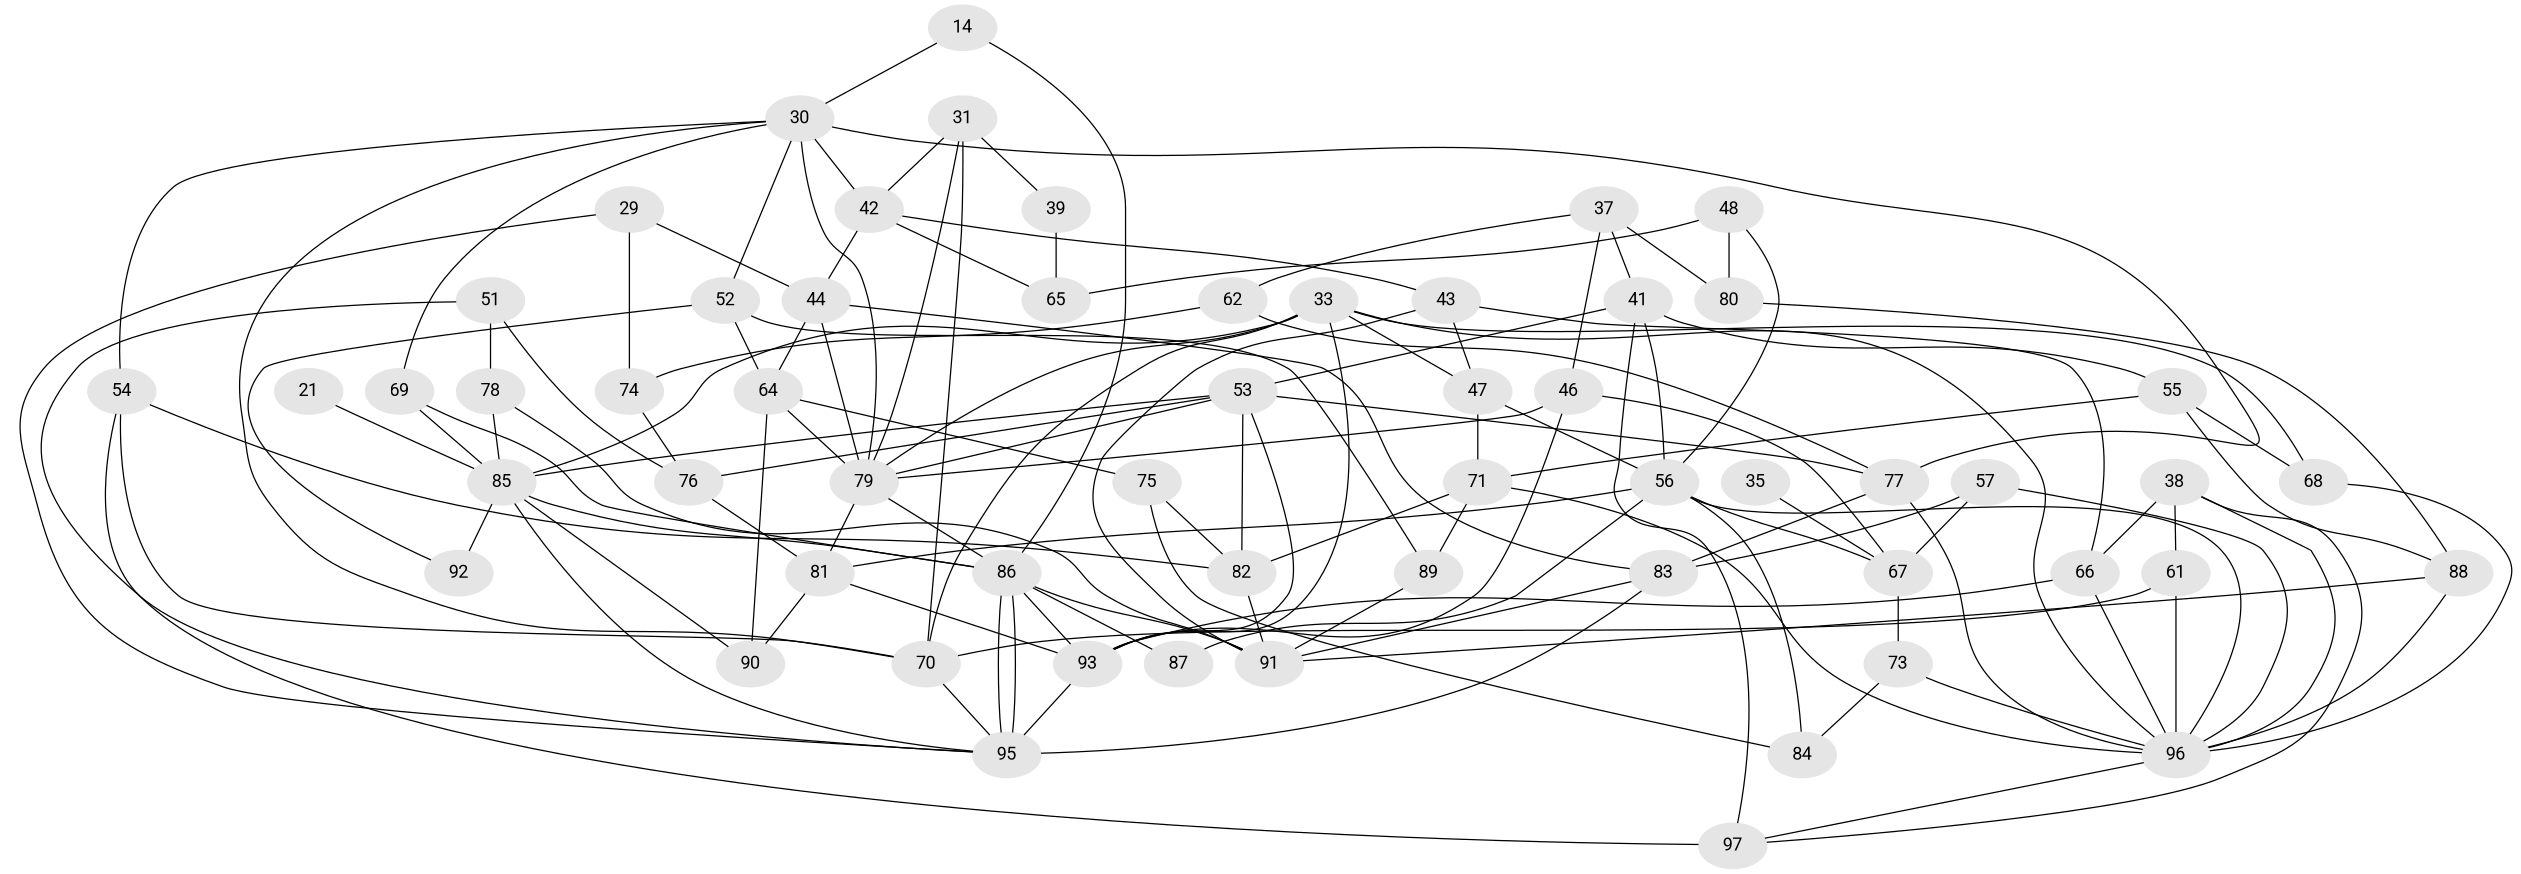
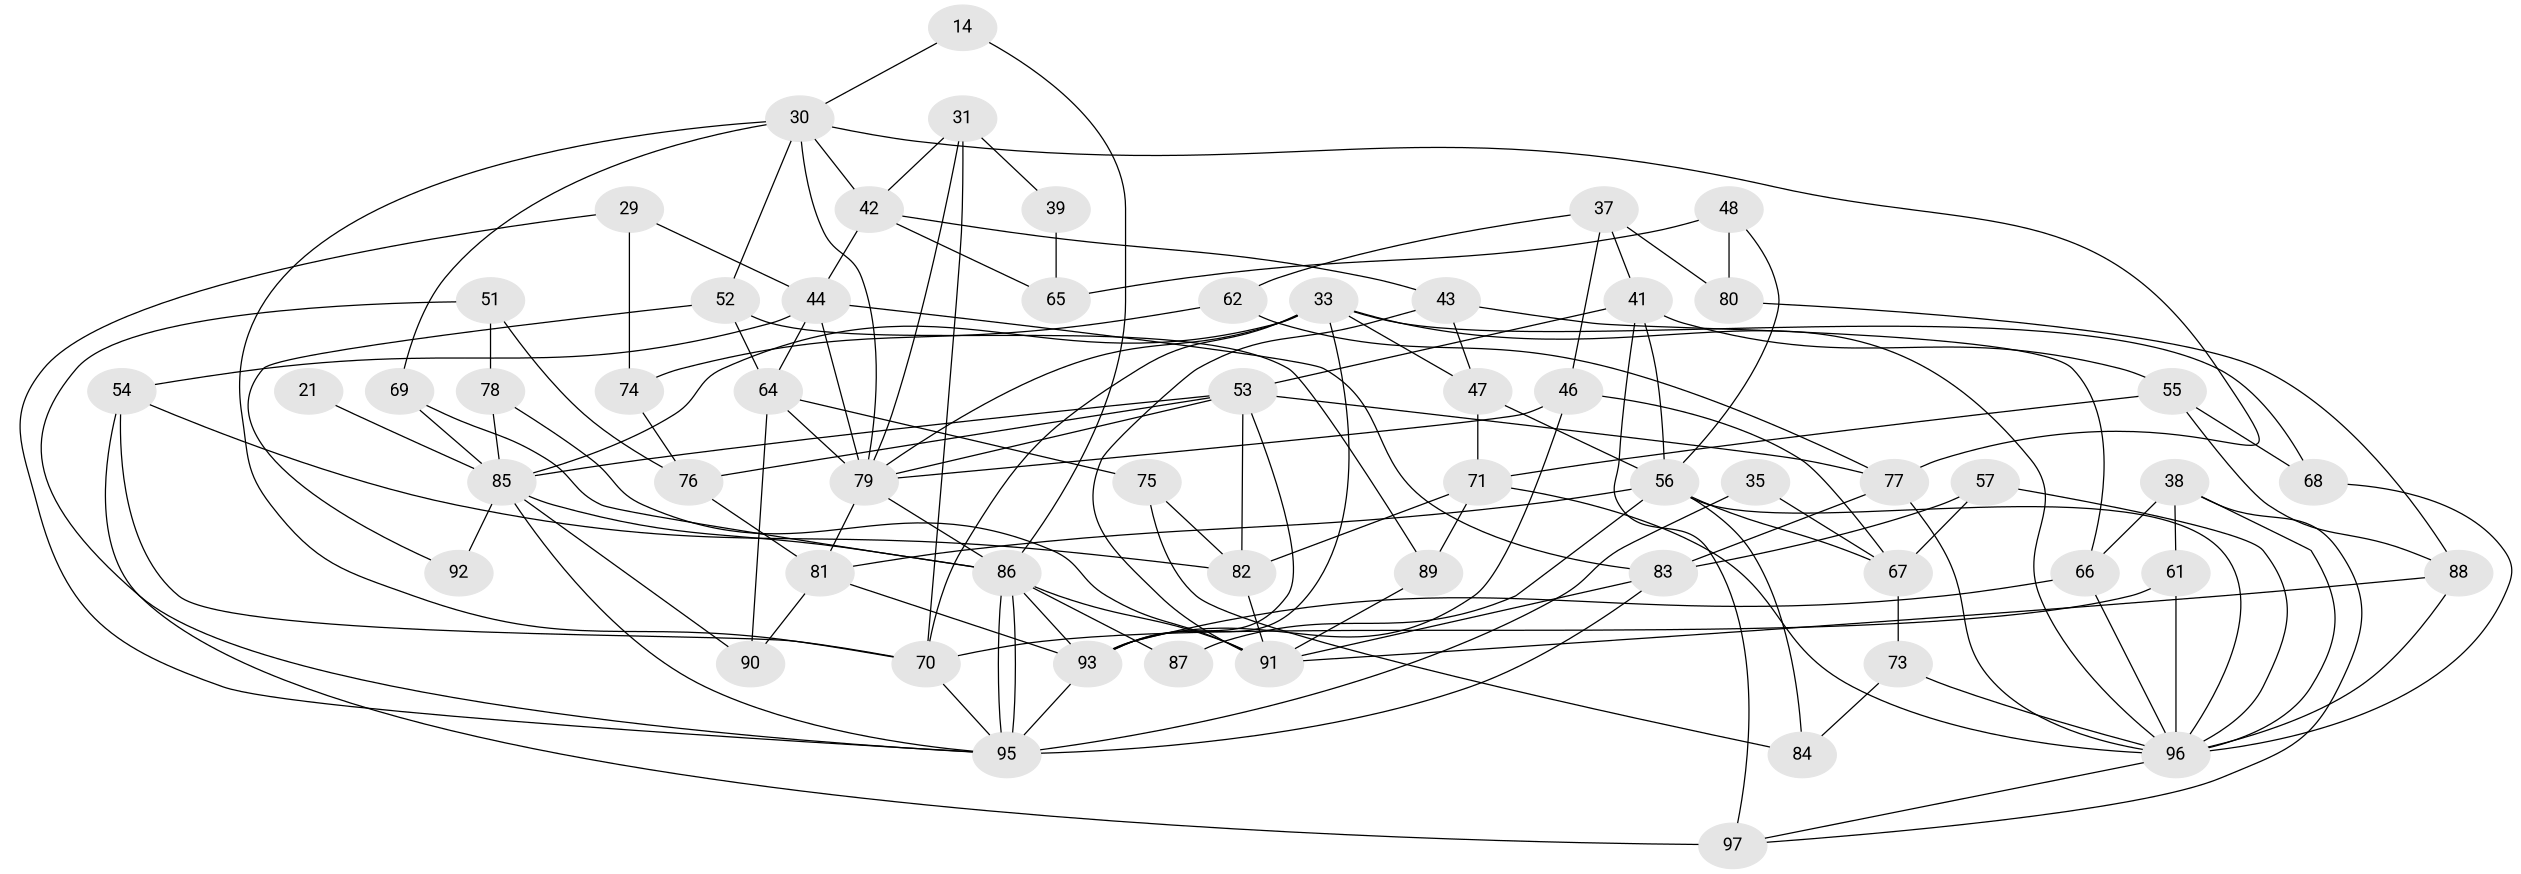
(370, 148) -> (474, 358)
none -> (1383, 672)
